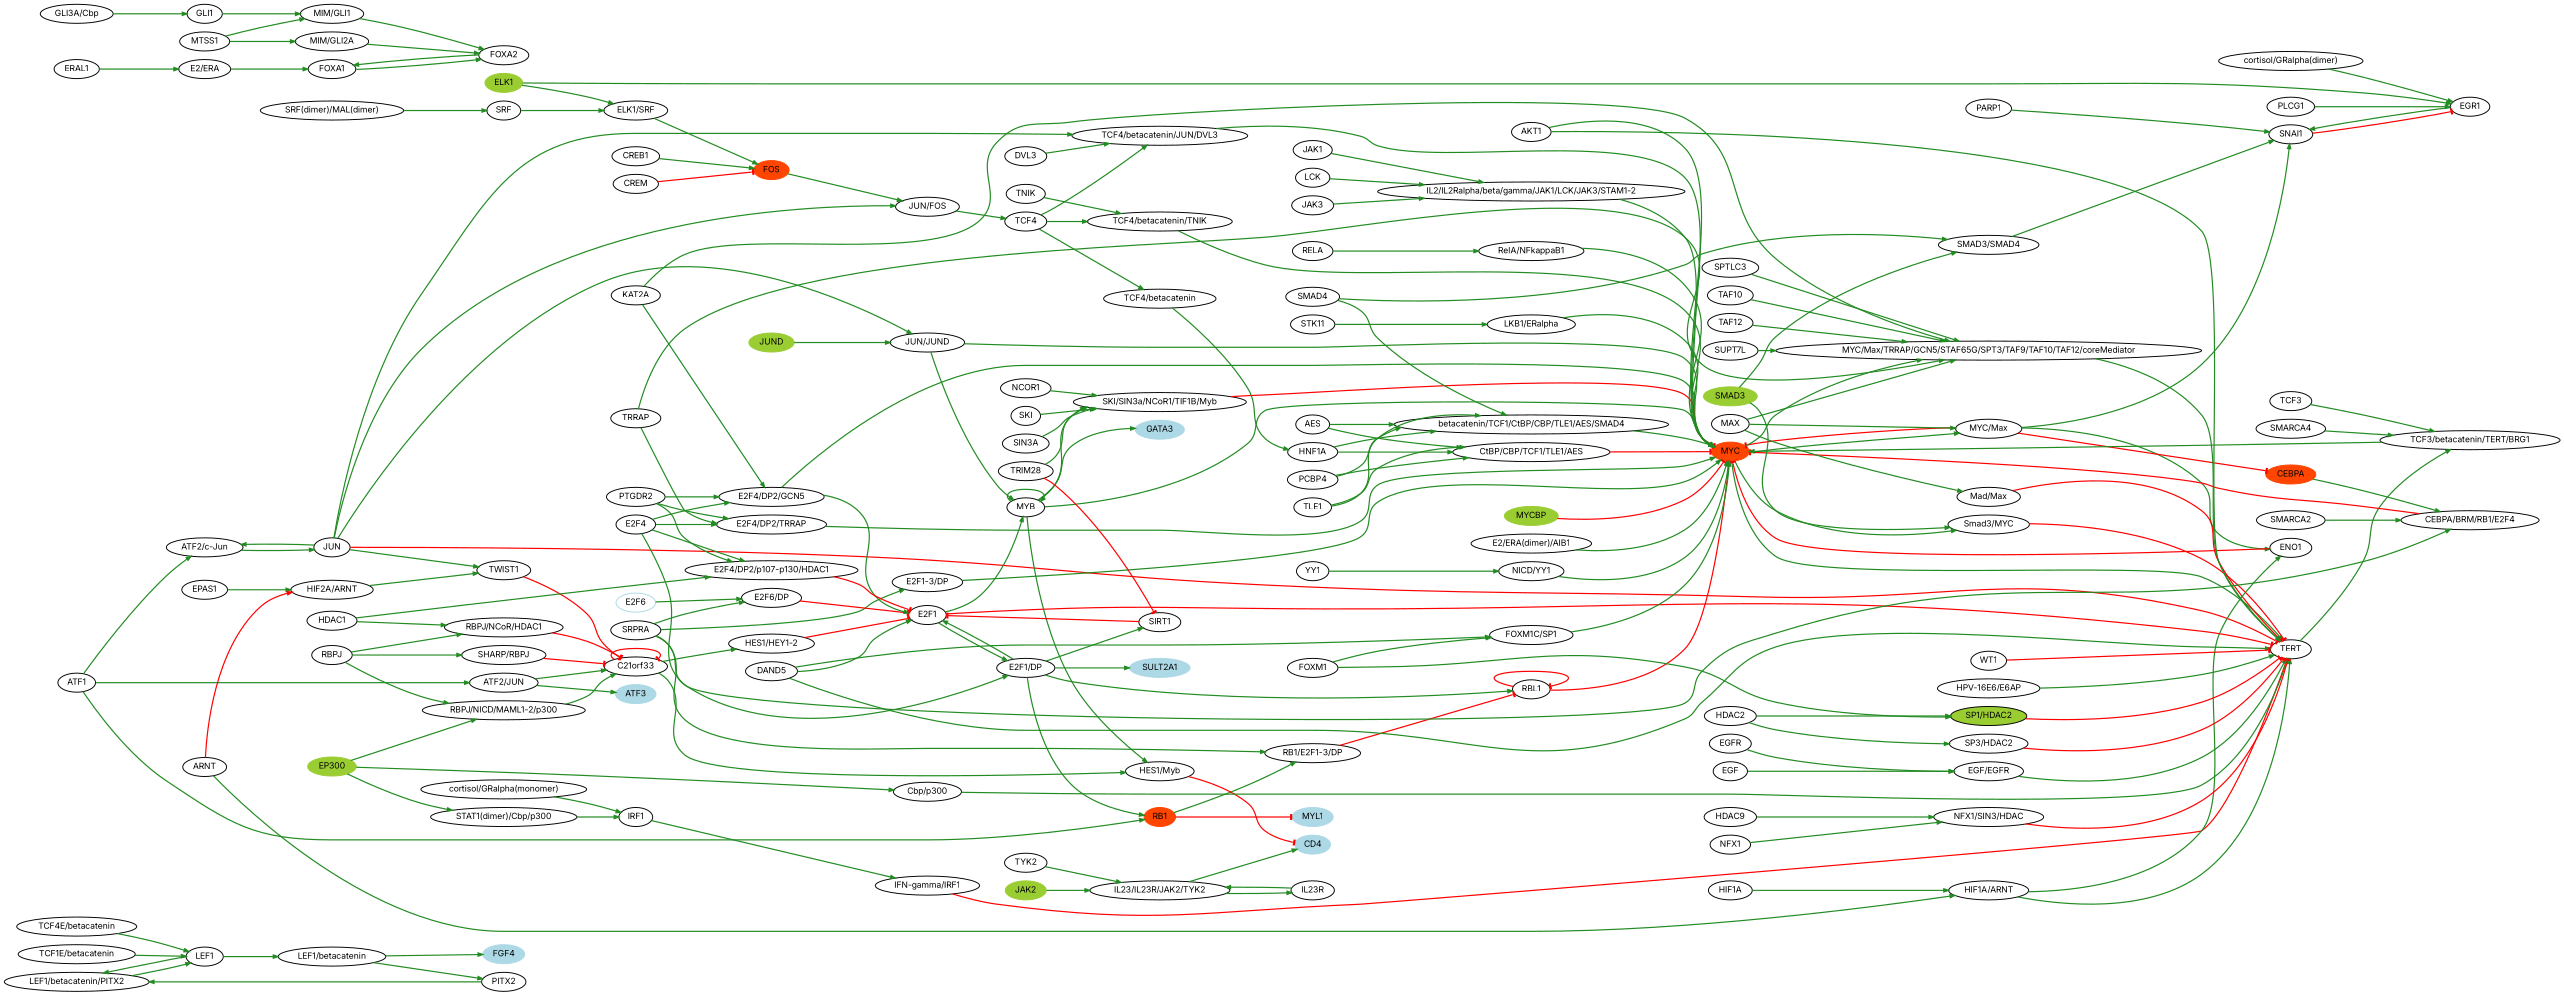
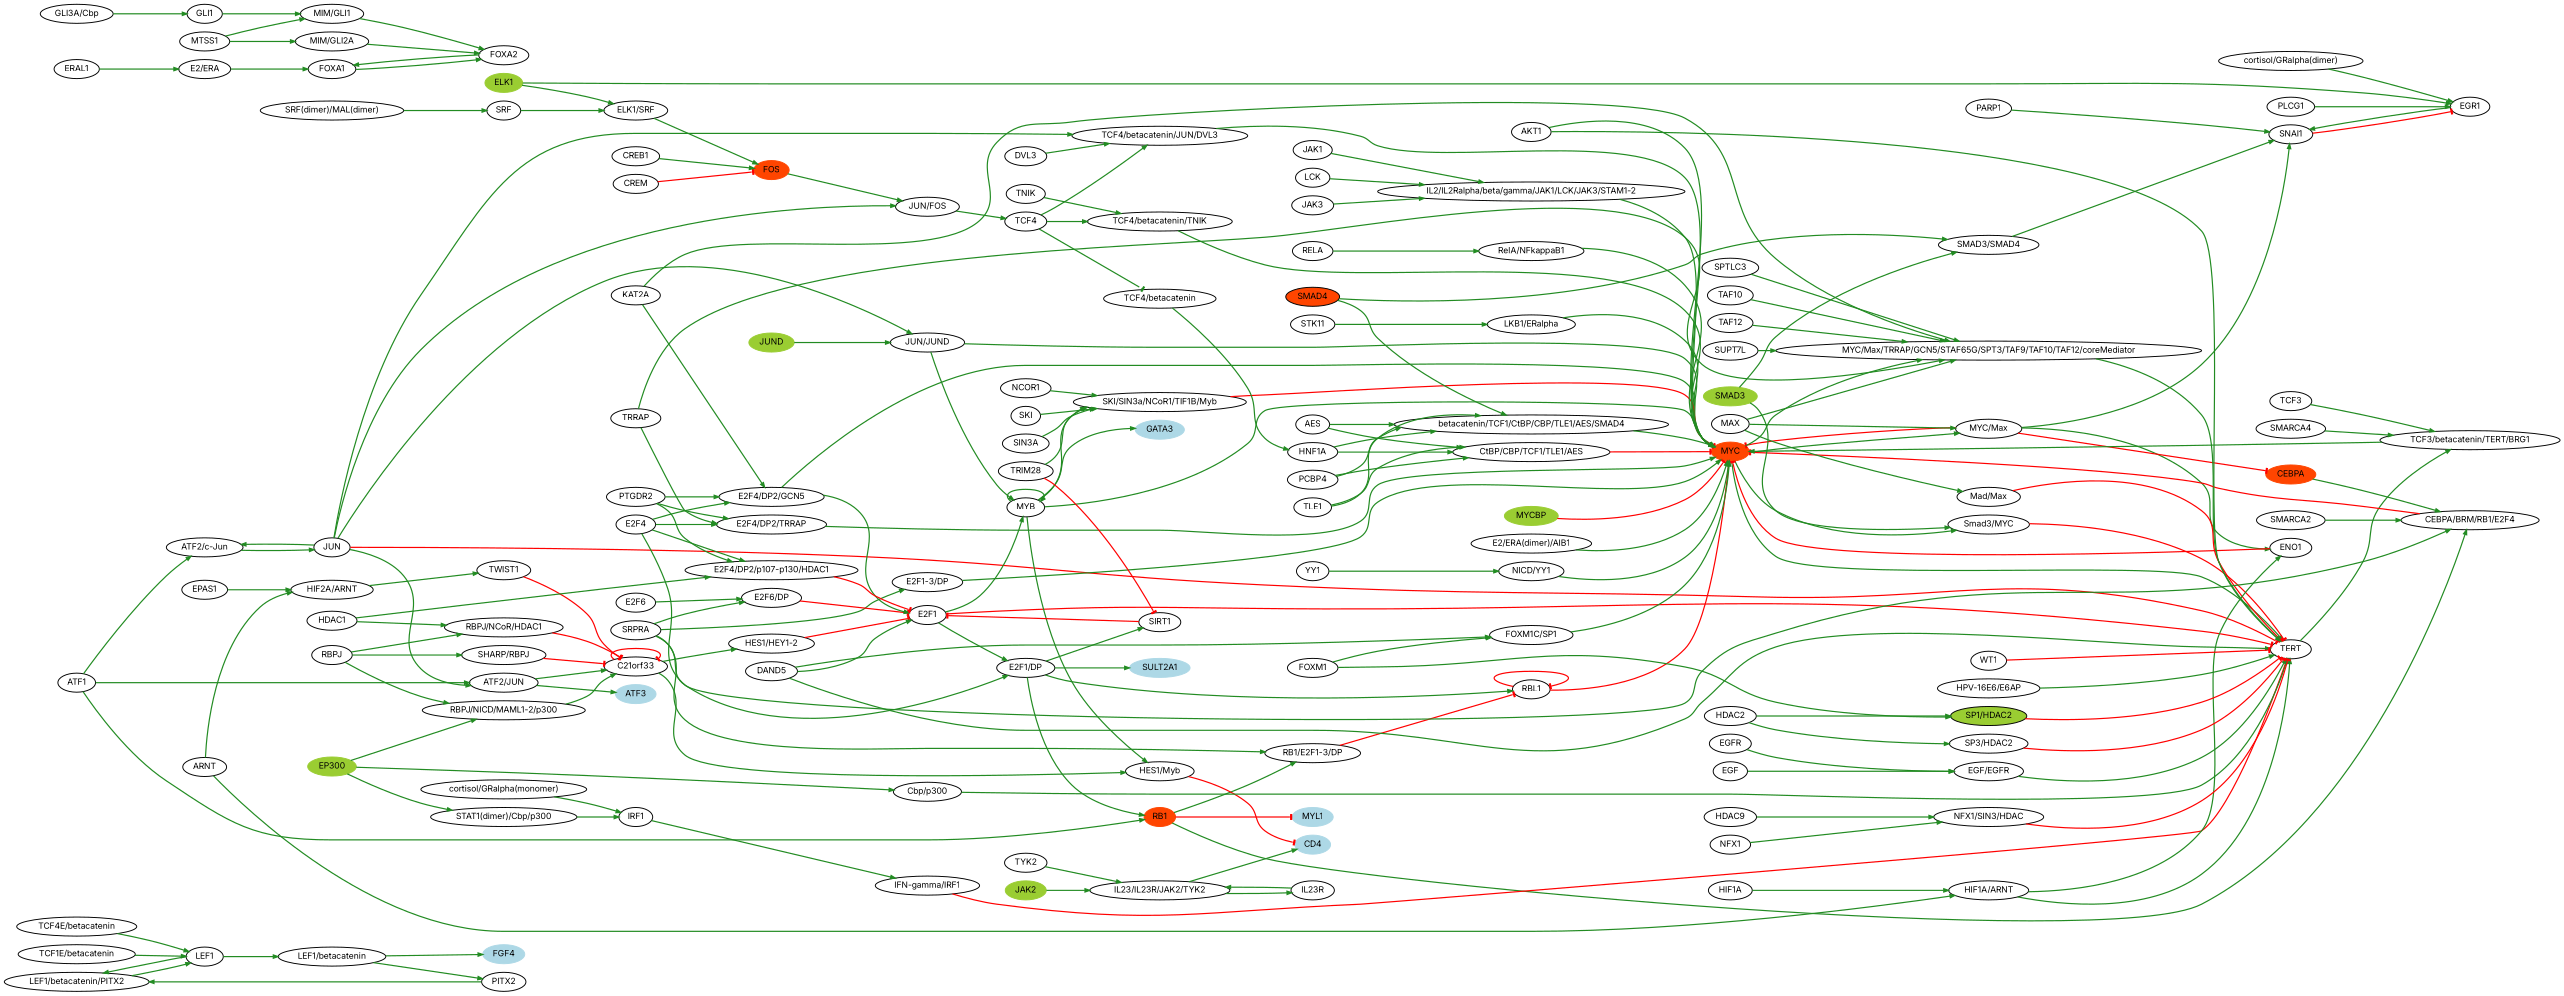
(1089, 258) -> (1089, 258)
(1313, 297) -> (1313, 297)
(412, 558) -> (412, 617)
(636, 603) -> (636, 603)
(981, 640) -> none
(224, 663) -> (224, 663)
none -> (1915, 918)
